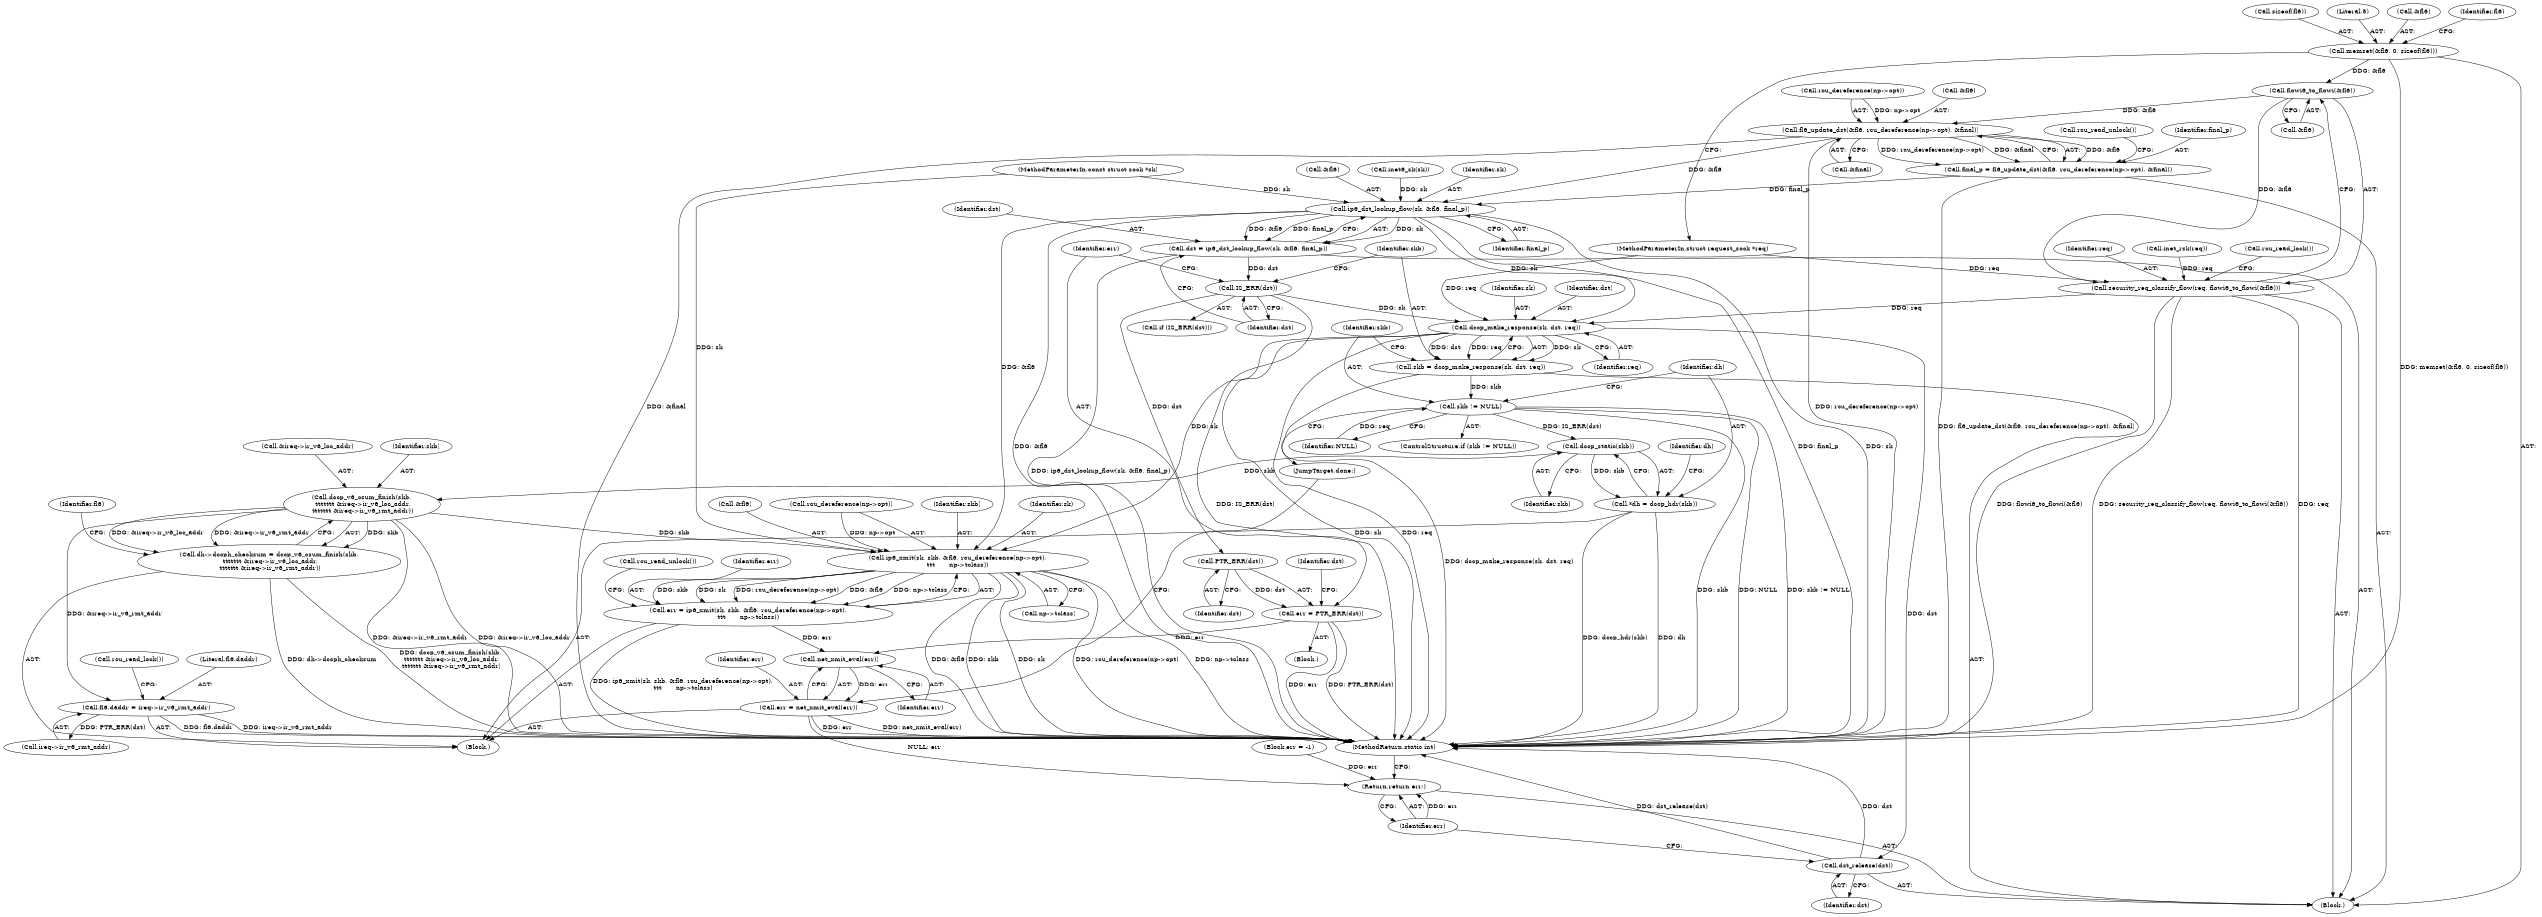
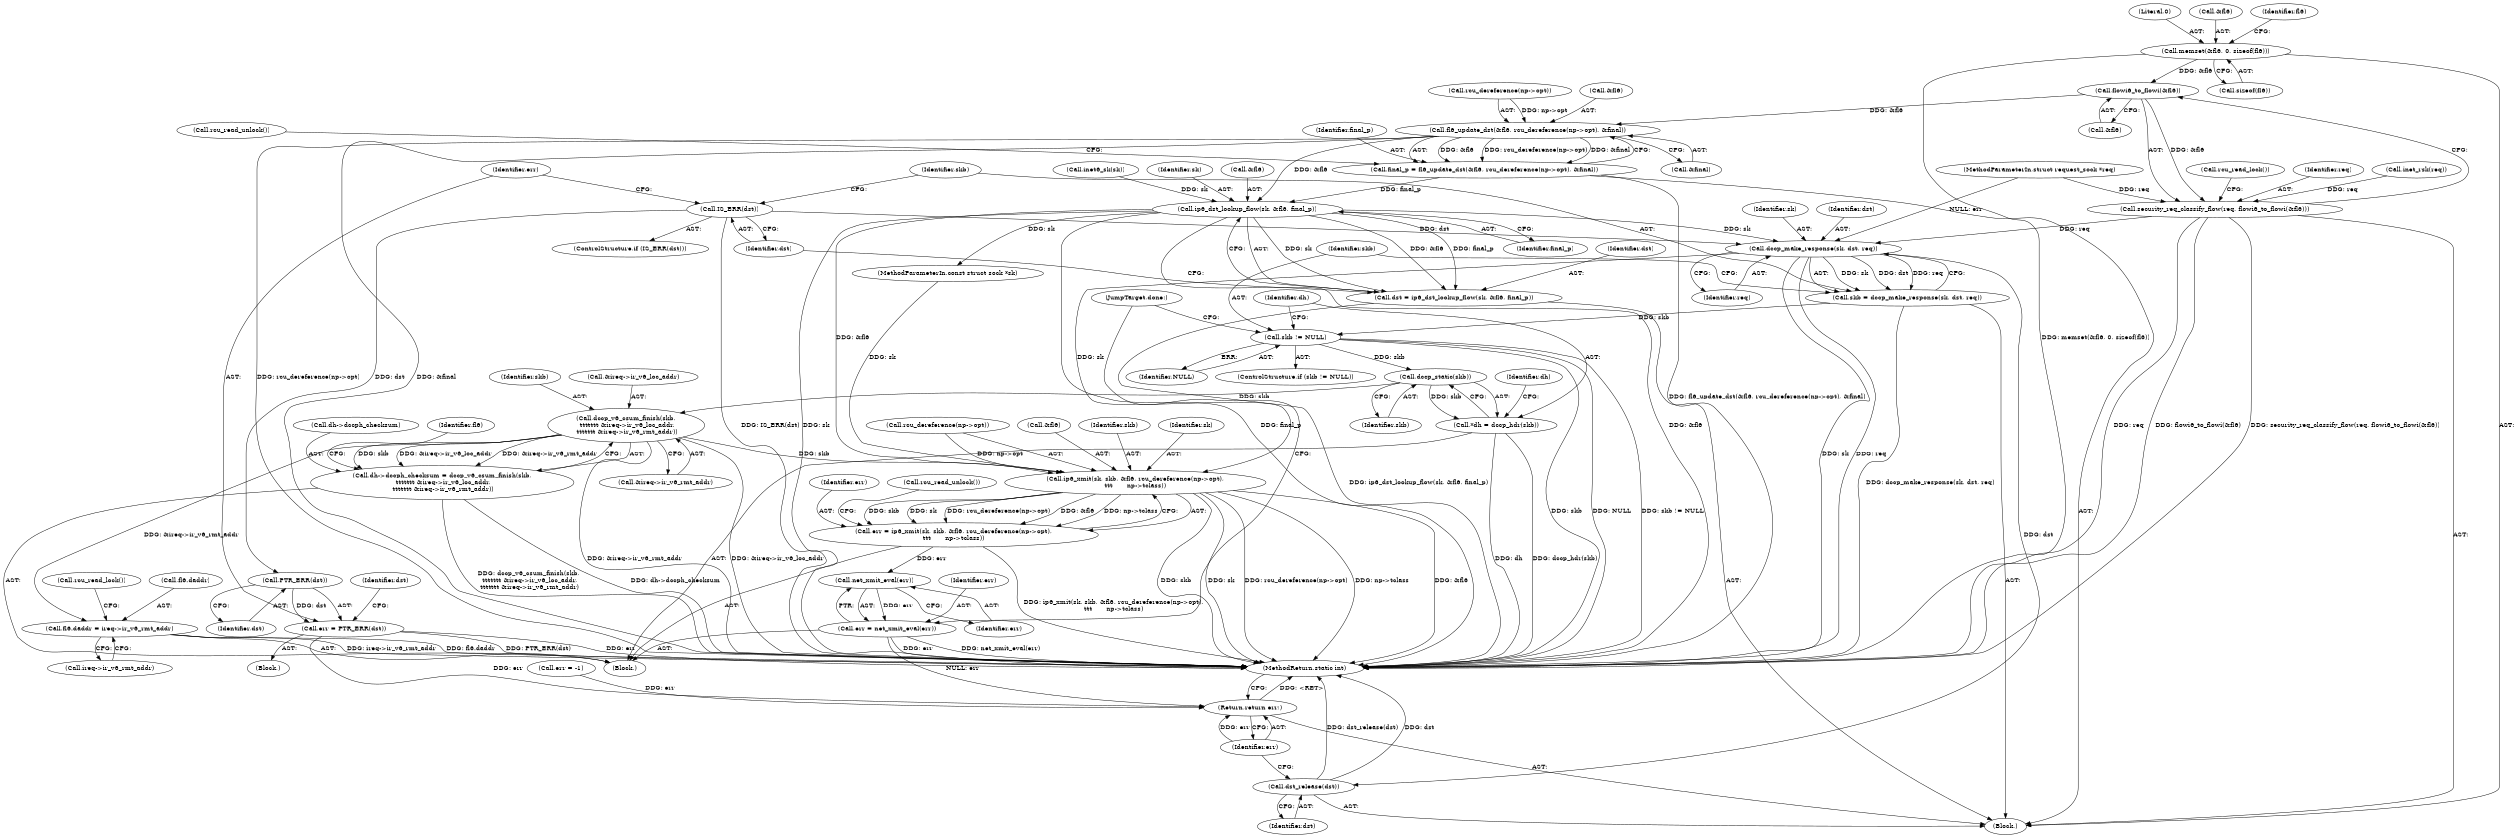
(2353, 12) -> (2155, 12)
(1946, 62) -> (2215, 72)
(1242, 189) -> (1039, 223)
(1248, 266) -> none
(1461, 288) -> (1966, 209)
(1392, 308) -> (1435, 229)
(1177, 328) -> (630, 249)
(1338, 416) -> (1205, 321)
none -> (356, 425)
(1375, 427) -> (1268, 357)
(1418, 427) -> (1231, 357)
(1572, 427) -> (1390, 357)
none -> (666, 482)
(1049, 614) -> none
(1074, 639) -> (808, 700)
(229, 659) -> (186, 580)
(821, 685) -> (848, 606)
none -> (1274, 689)
(63, 728) -> (124, 649)
(113, 728) -> (105, 649)
(1289, 747) -> (561, 668)
